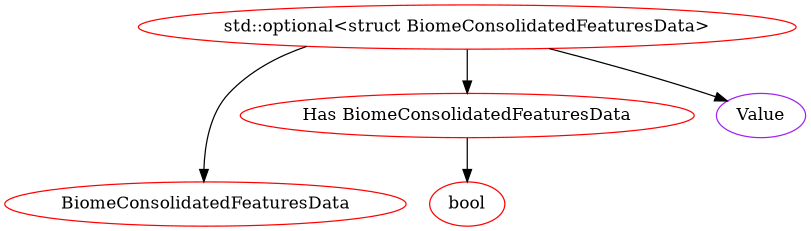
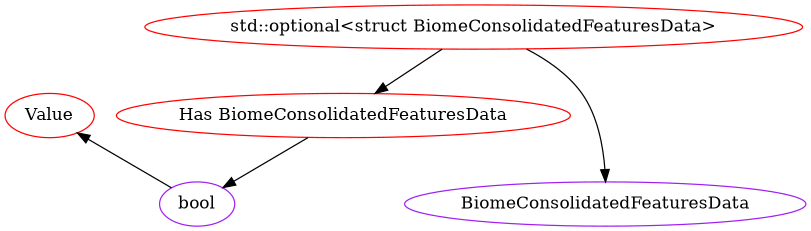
(633, 71) -> (130, 164)
(761, 116) -> (50, 116)
(205, 204) -> (605, 204)
(467, 204) -> (197, 204)
